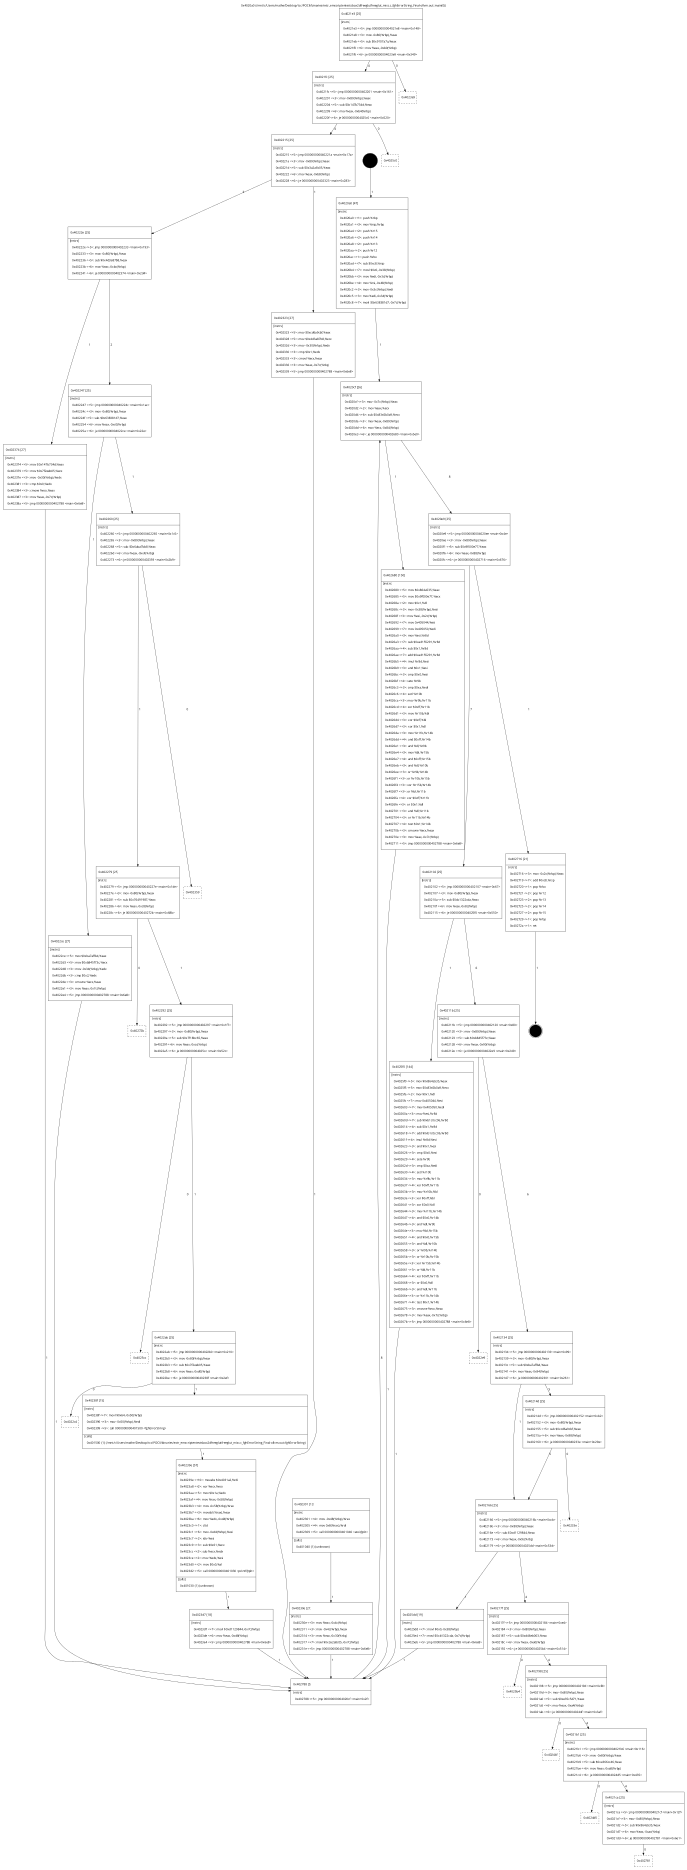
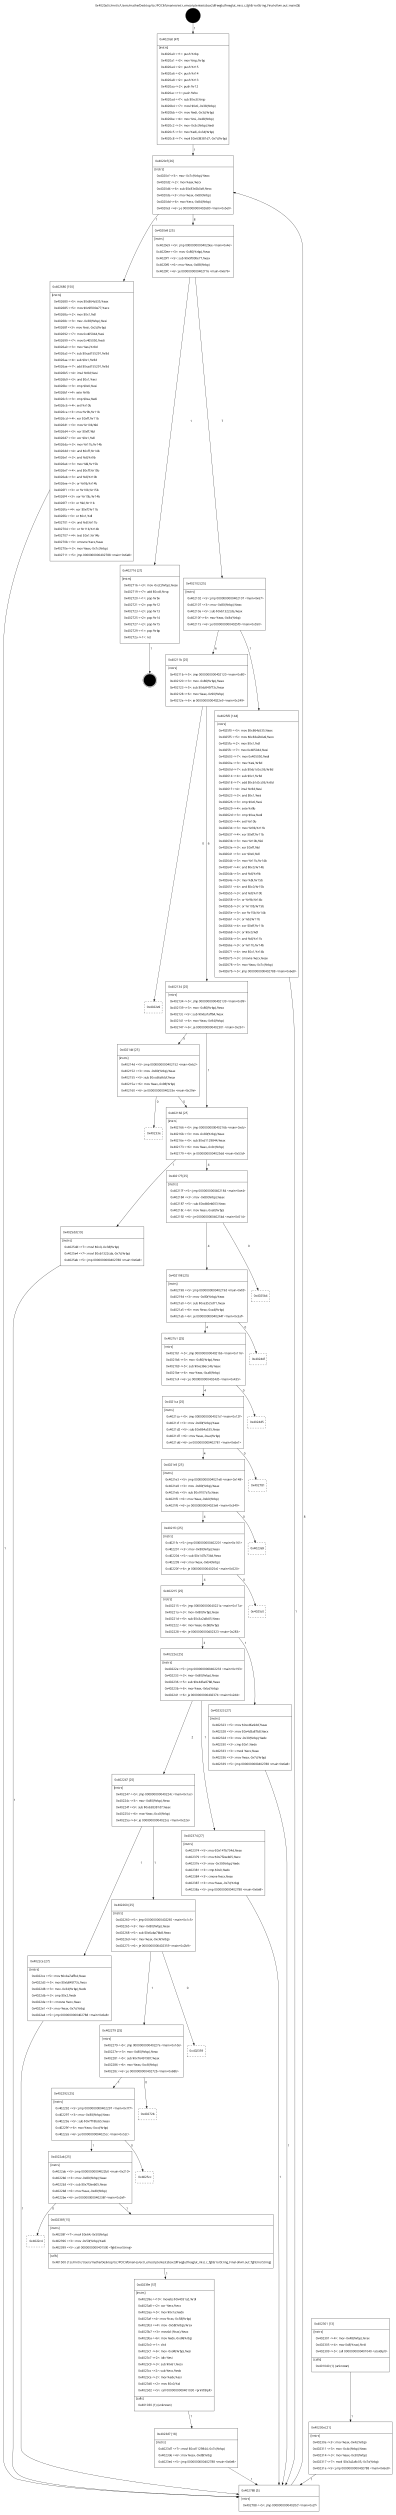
none -> (203, 1453)
